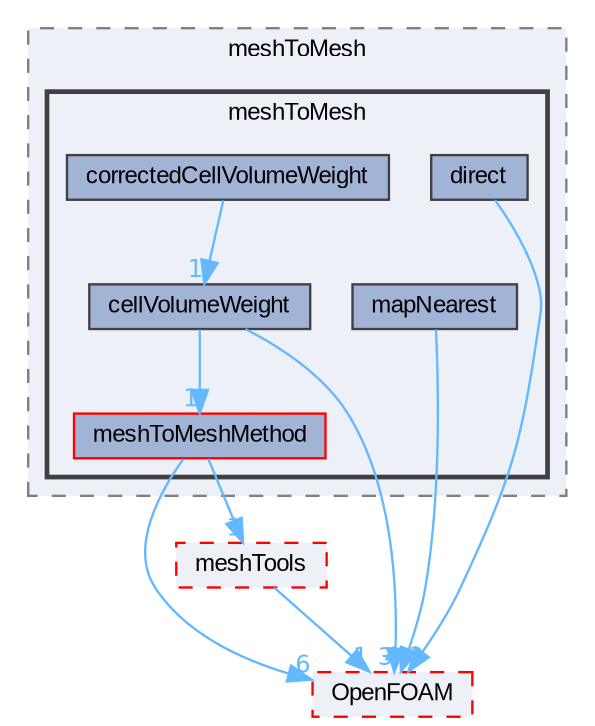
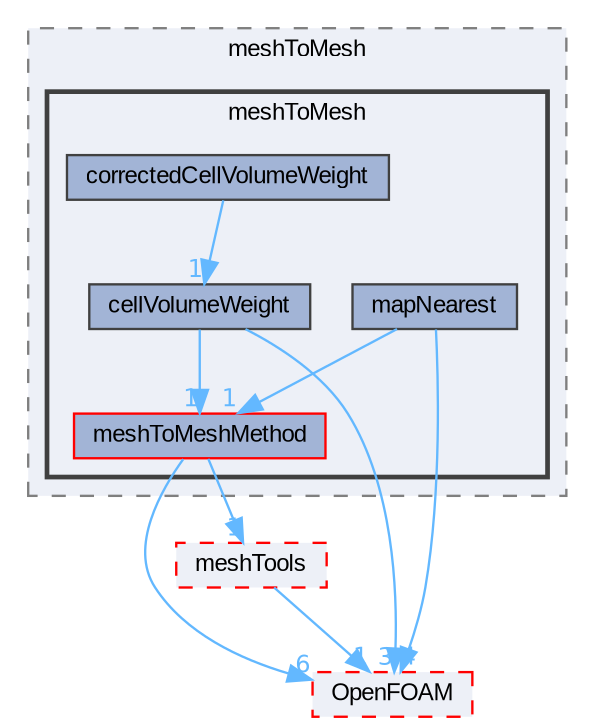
(479, 177) -> none
none -> (328, 366)
